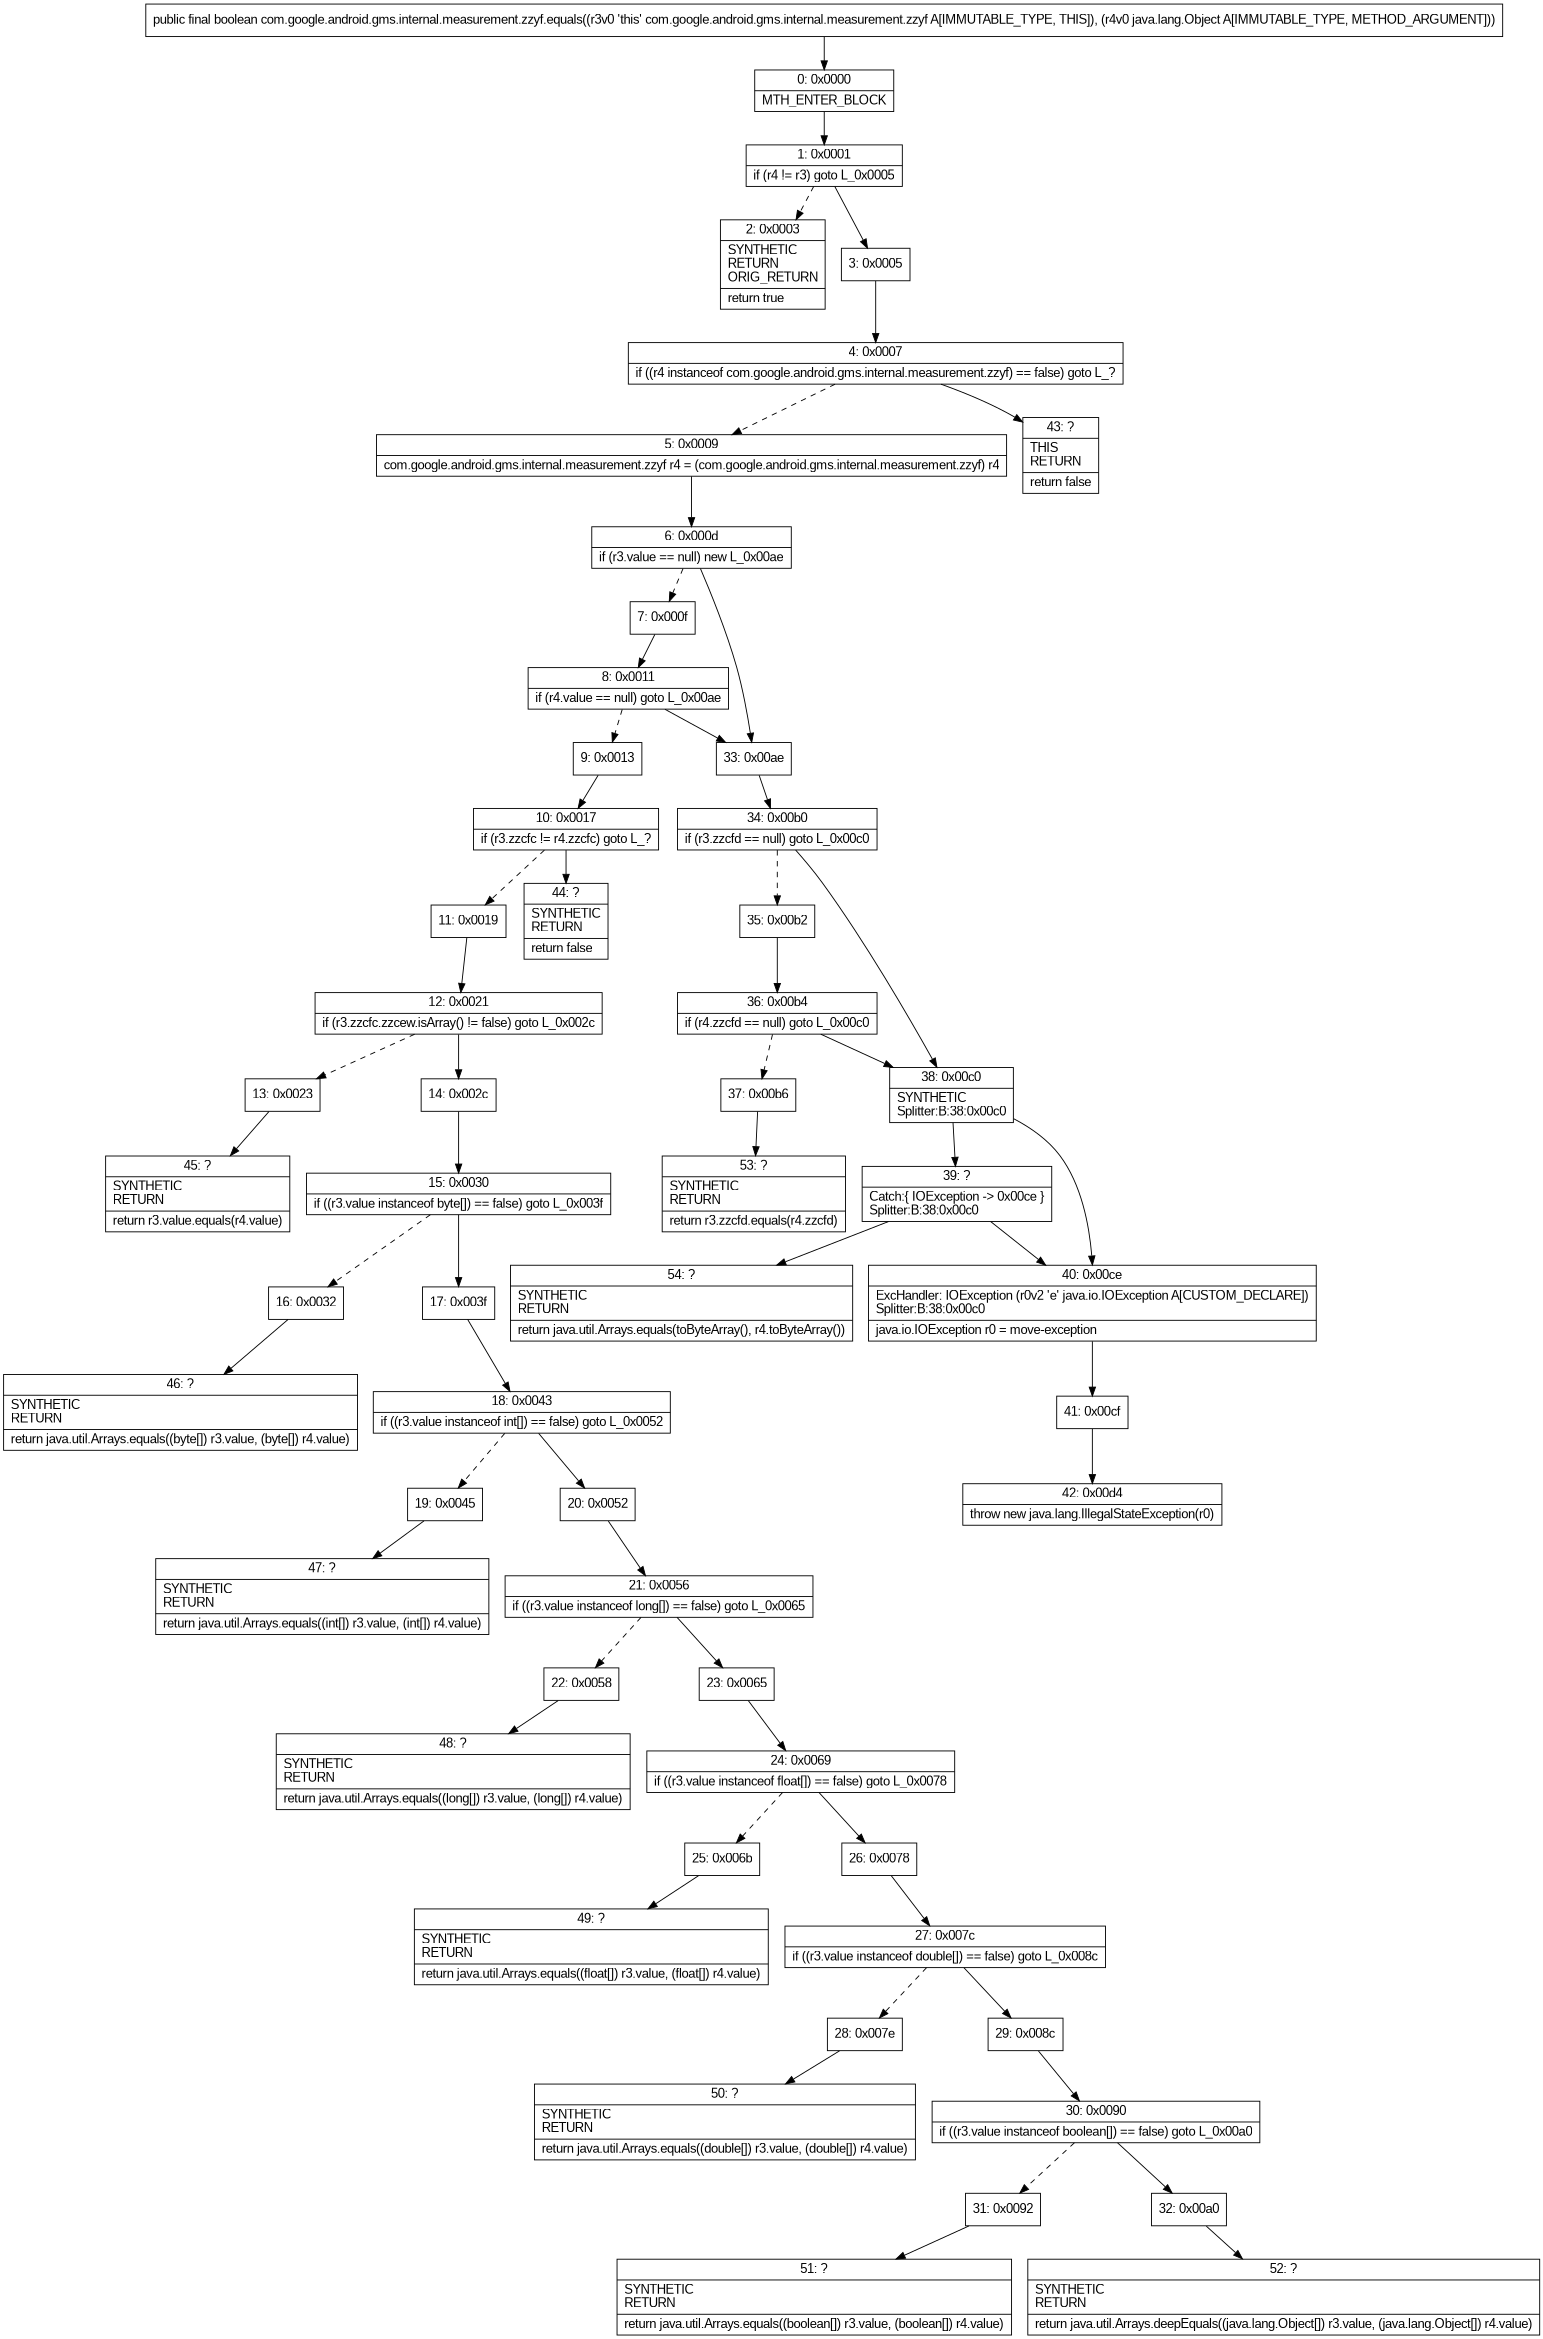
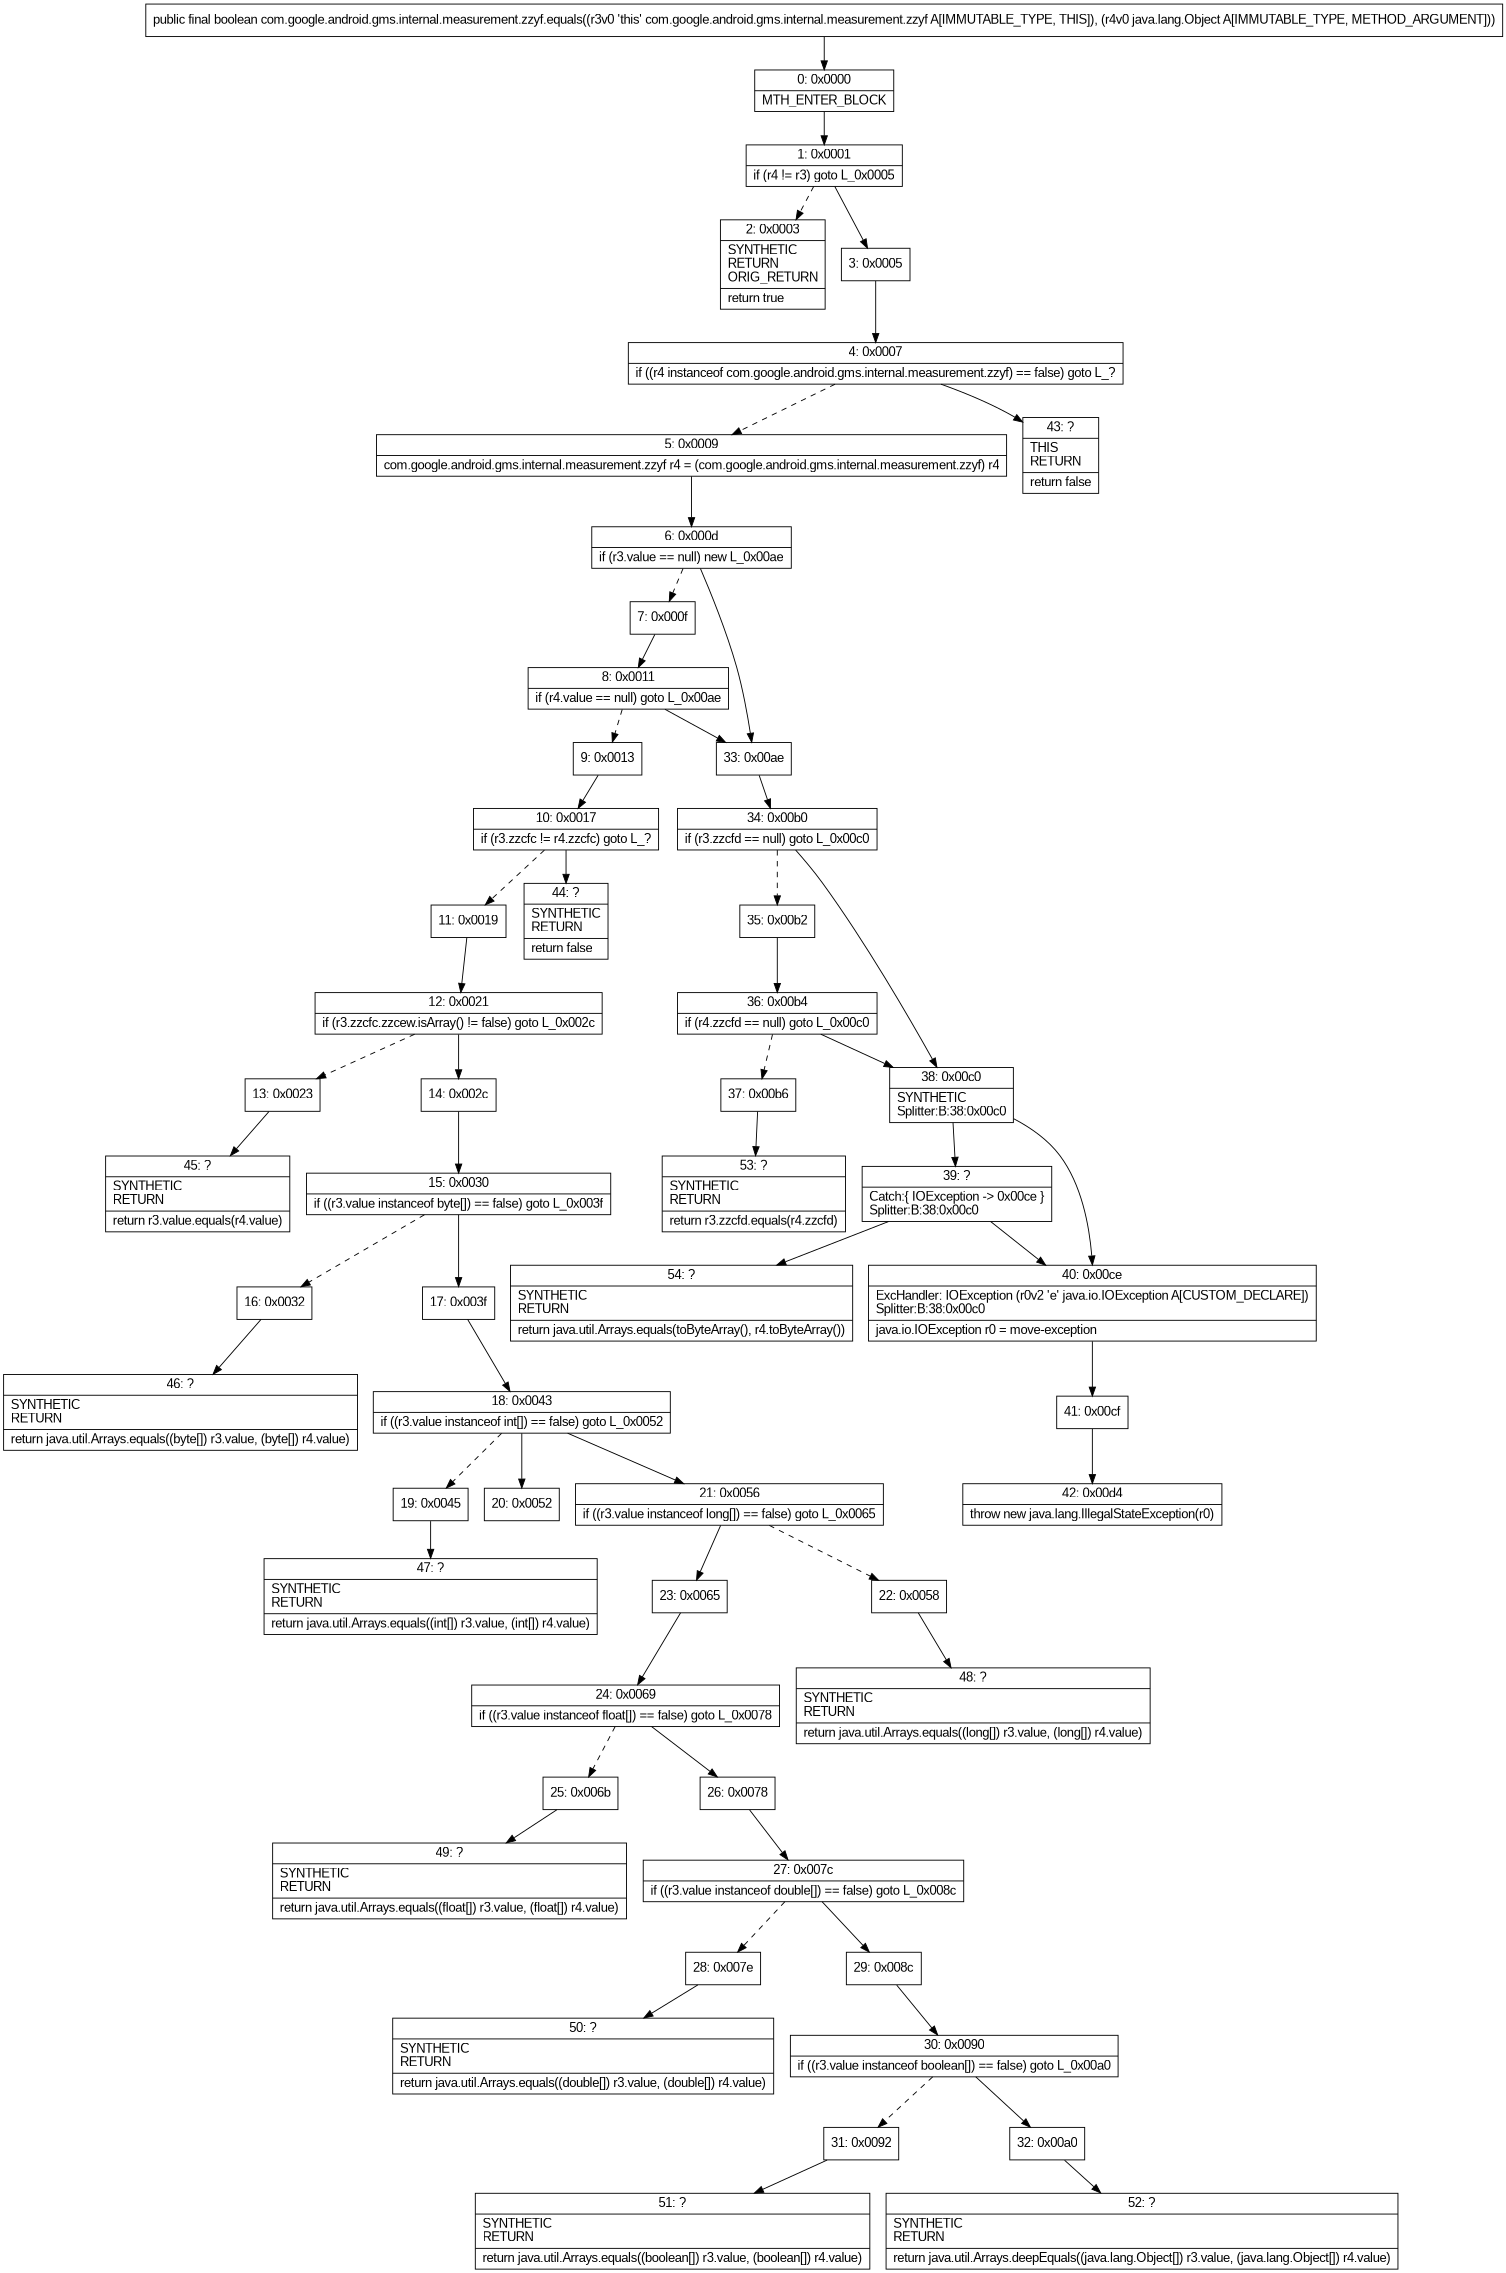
(624, 1545) -> (622, 1457)
